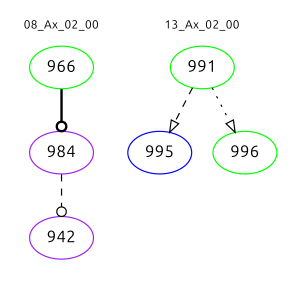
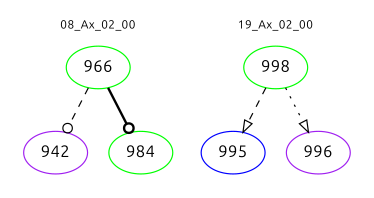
(202, 25) -> (276, 25)
(202, 67) -> (276, 67)
(62, 153) -> (141, 153)
(245, 153) -> (318, 153)
(62, 191) -> (79, 106)
